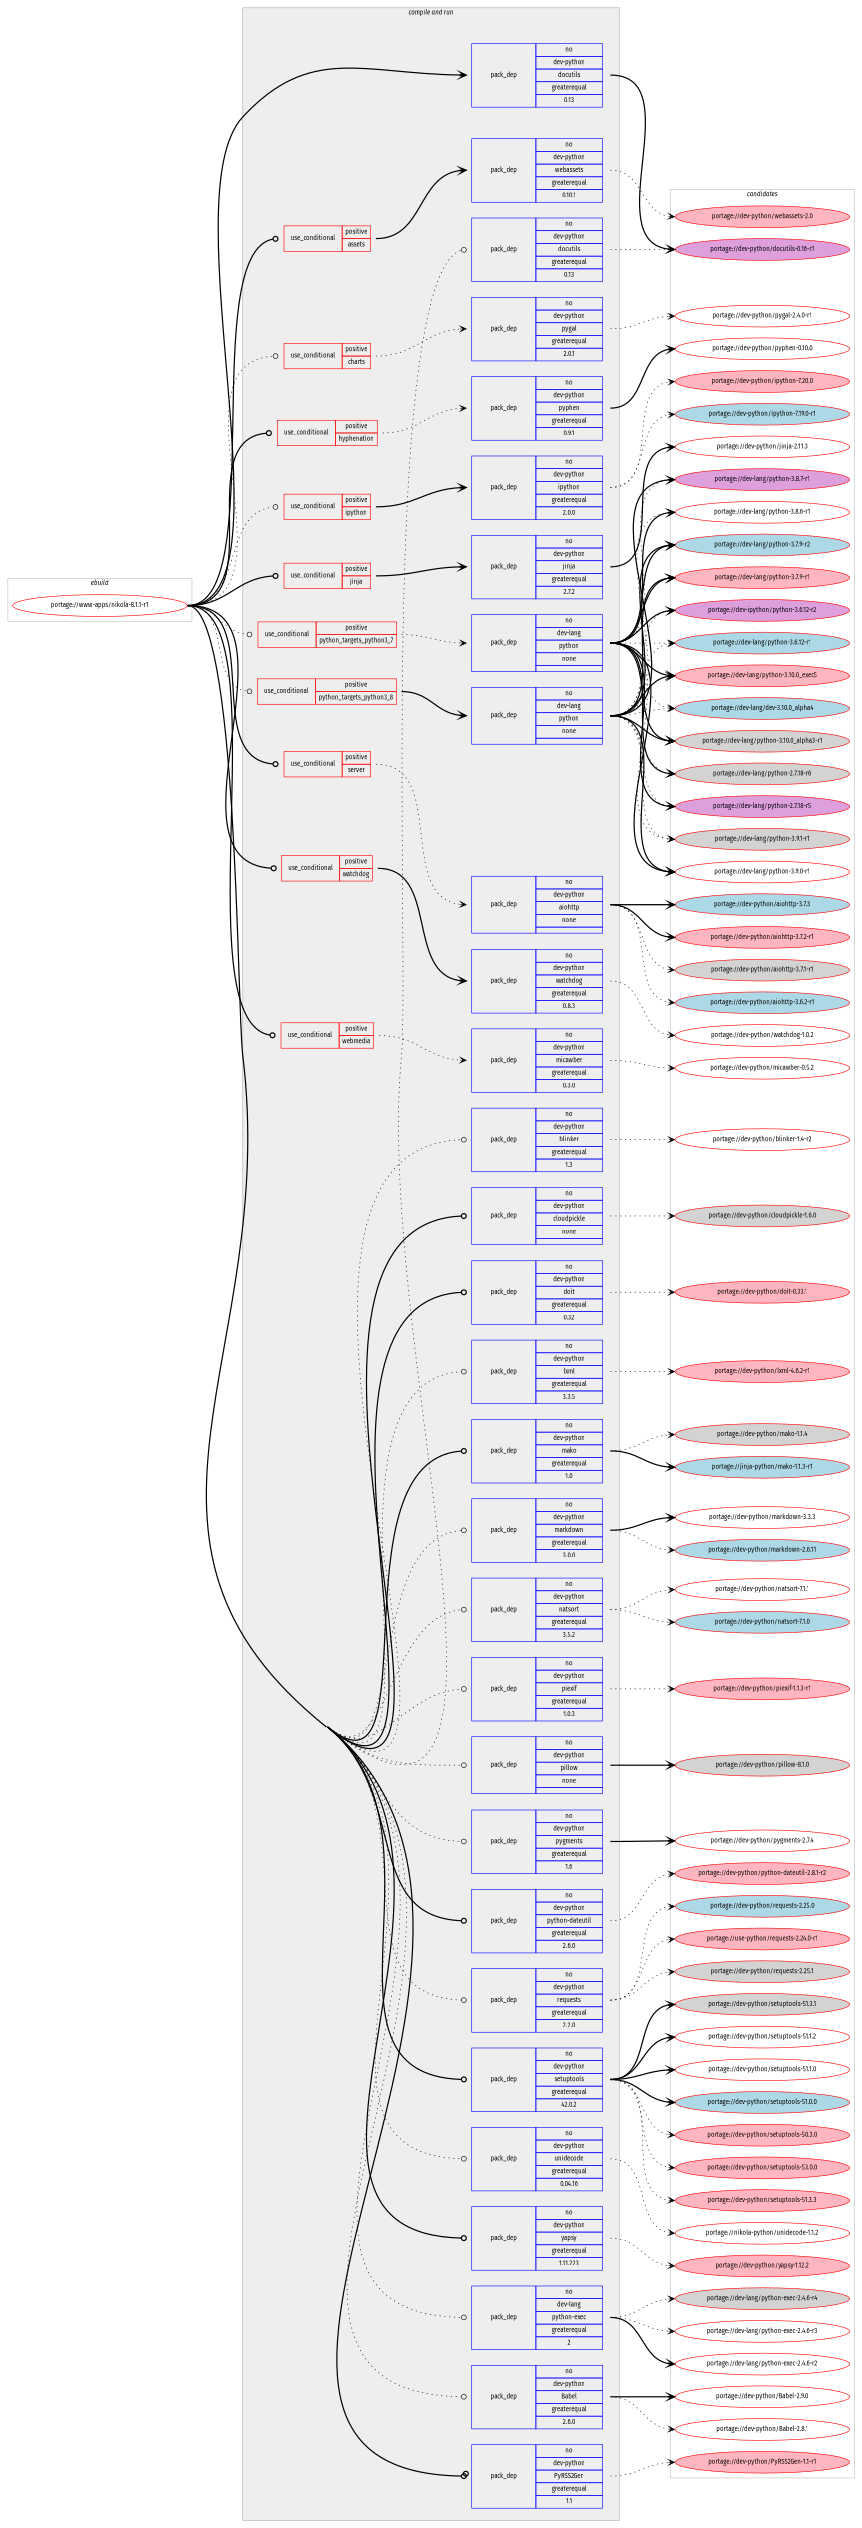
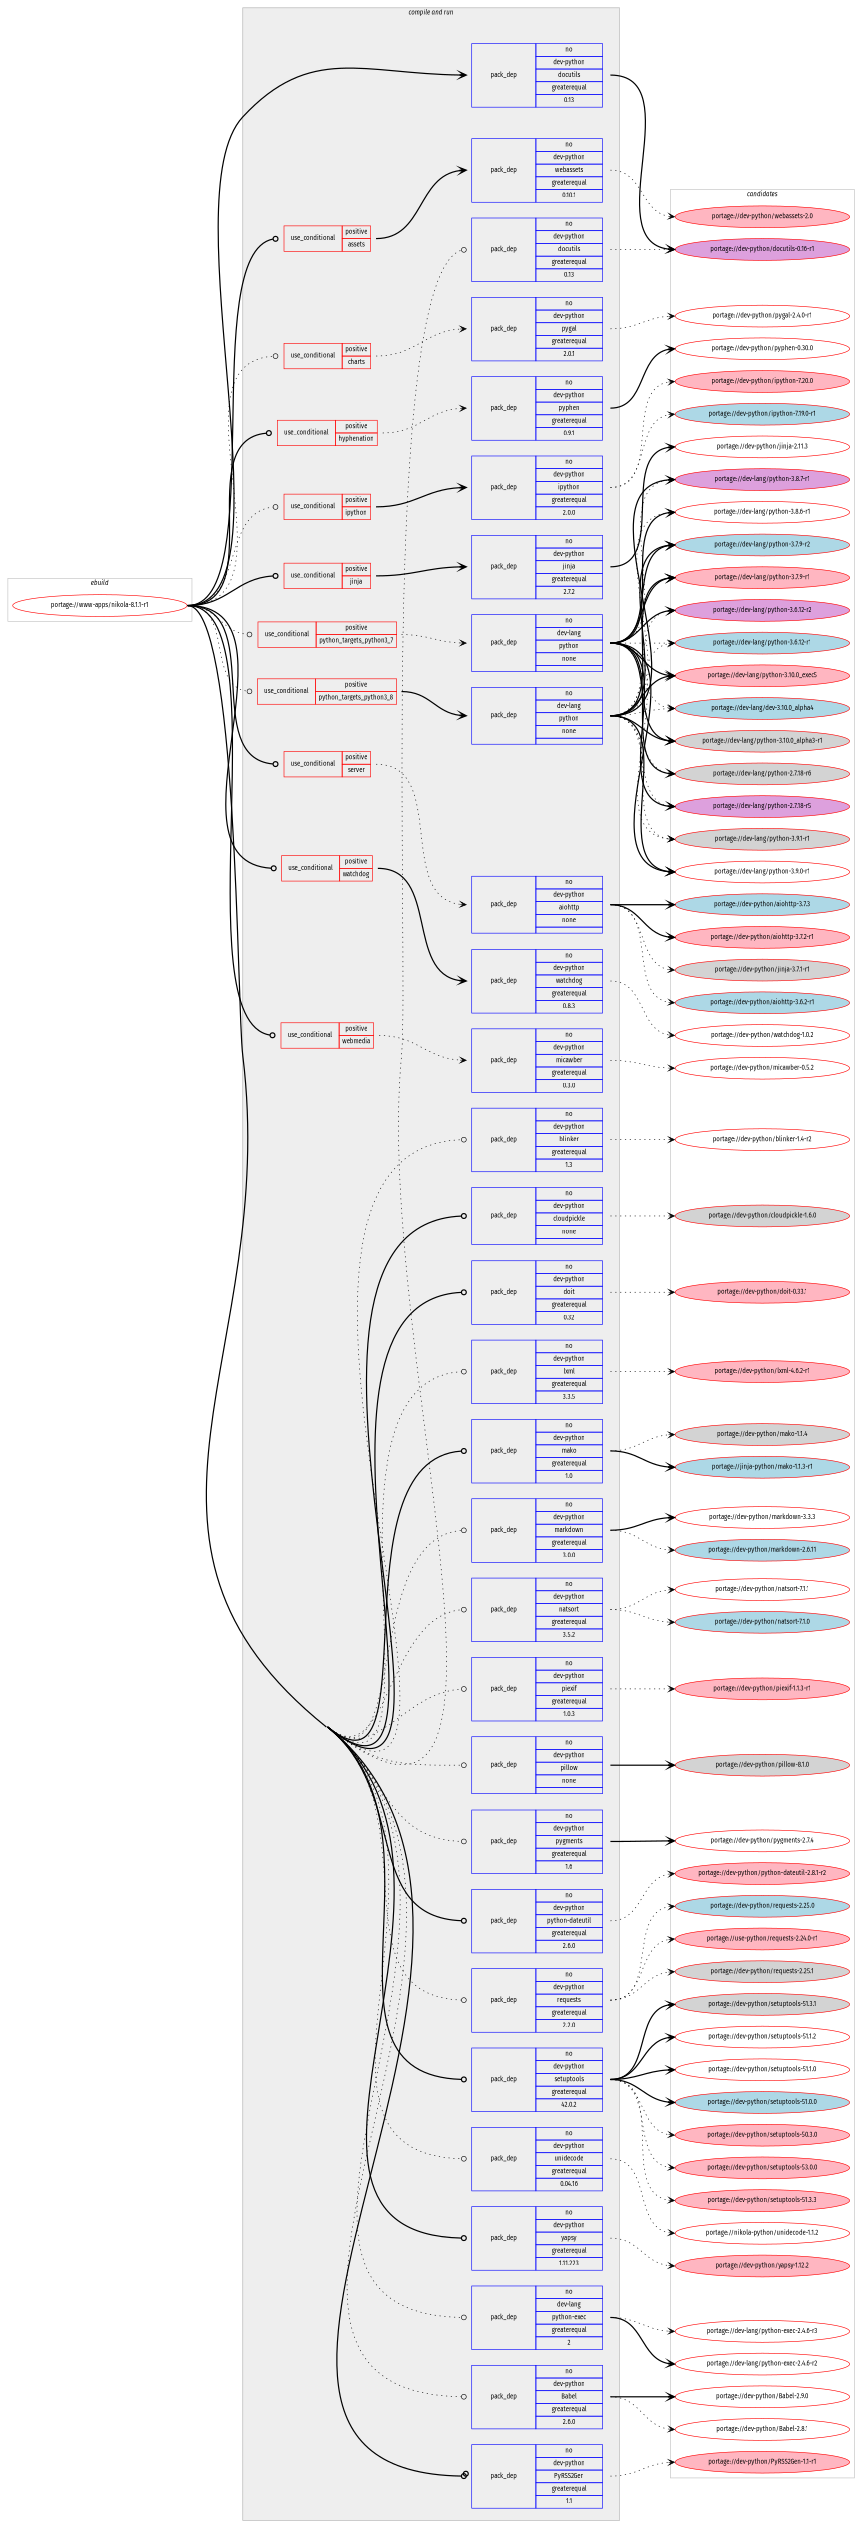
(762, 349) -> (762, 349)
(762, 610) -> (762, 610)
(762, 970) -> (762, 970)
(762, 2299) -> none
